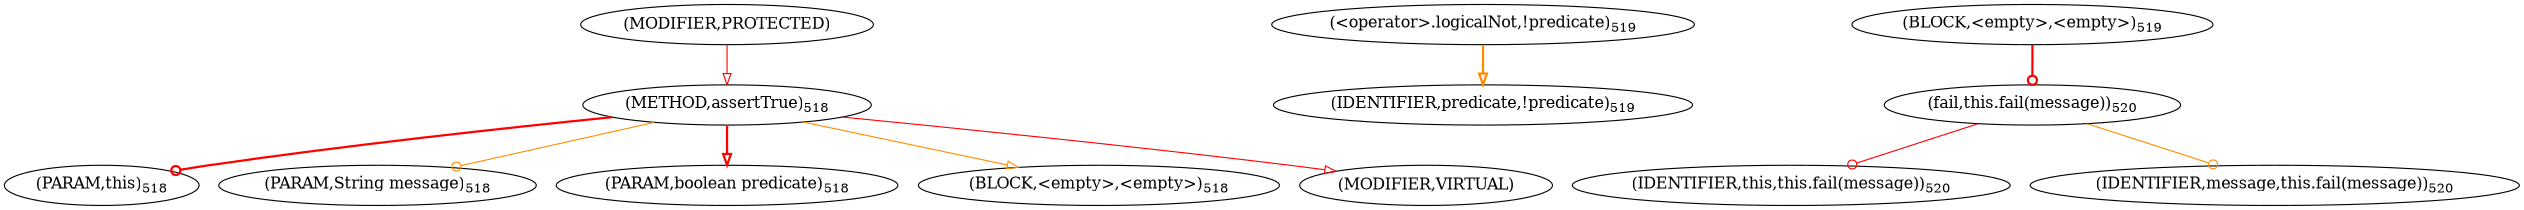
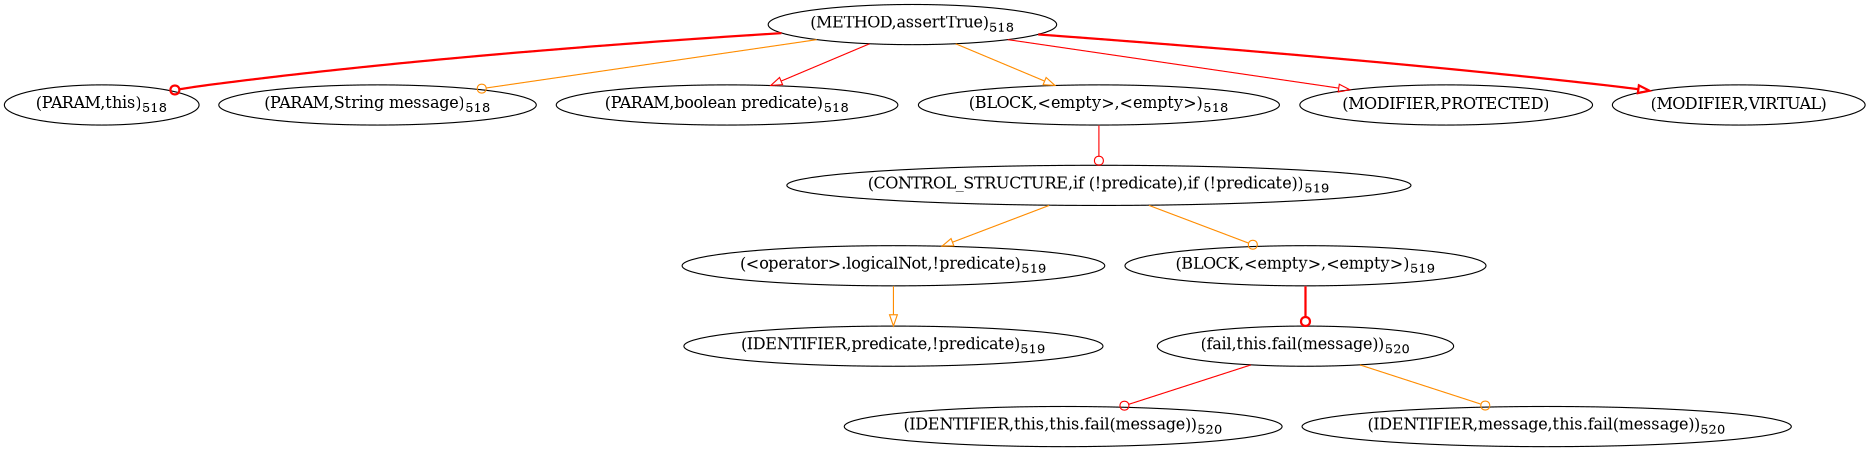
(727, 59) -> (1173, 64)
(1483, 59) -> (893, 300)
(727, 140) -> (825, 62)
(1084, 142) -> (1338, 59)
none -> (1099, 185)
